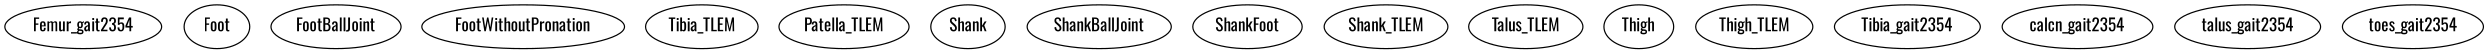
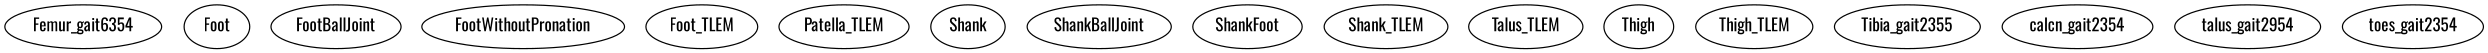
(83, 27) -> (83, 27)
(702, 27) -> (702, 27)
(1907, 27) -> (1907, 27)
(2248, 27) -> (2248, 27)
